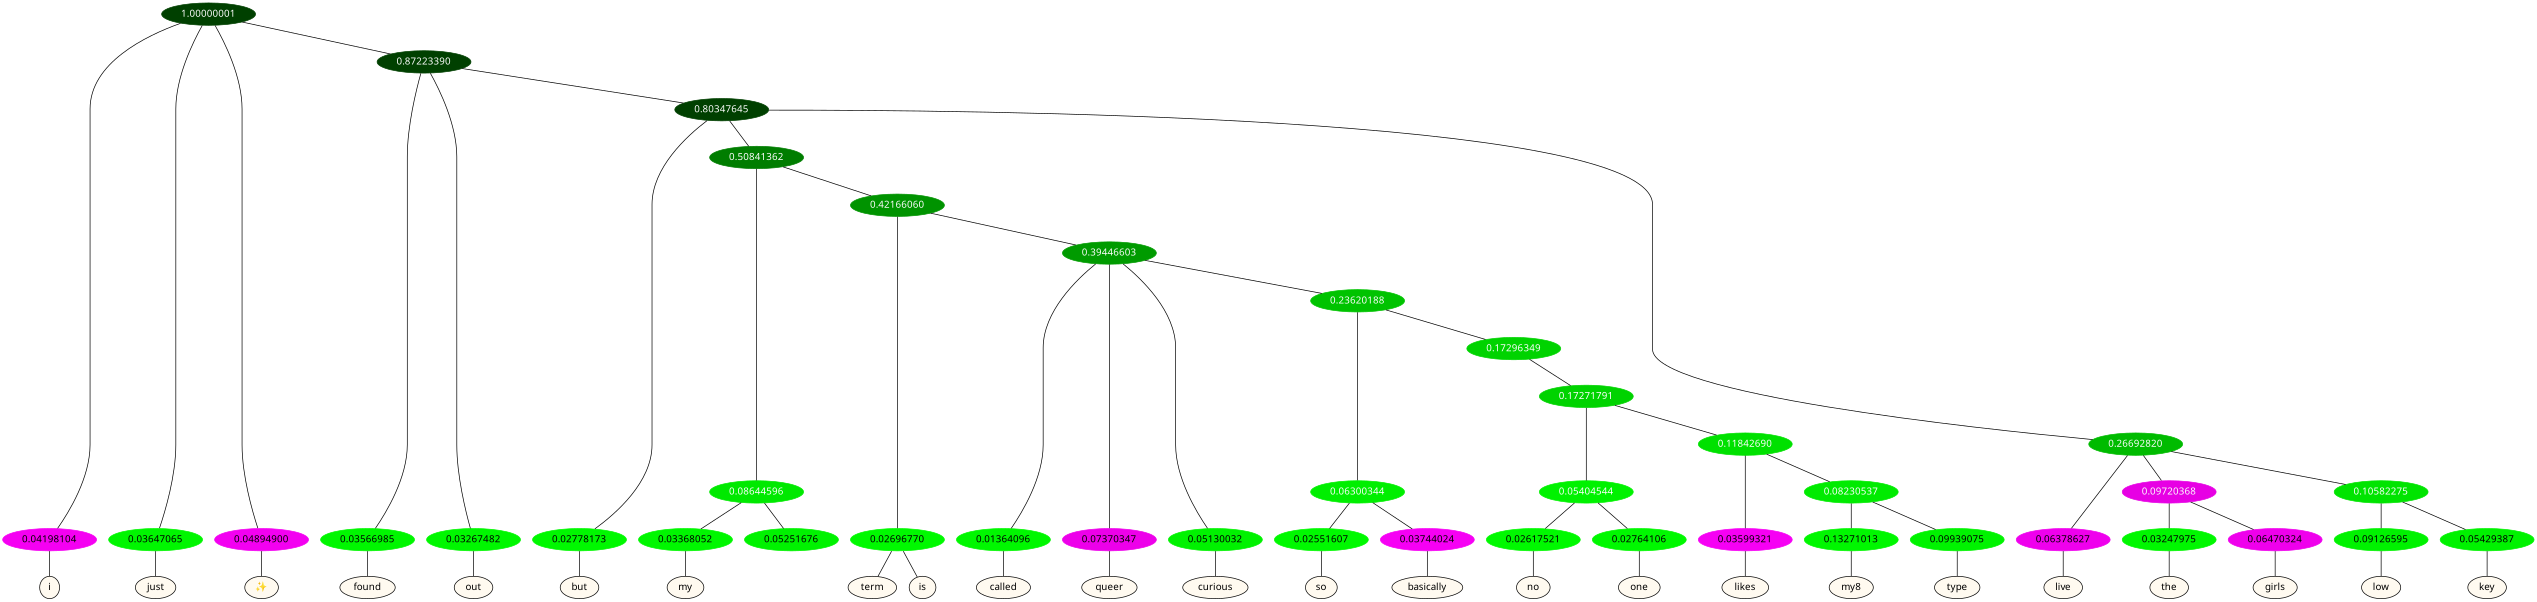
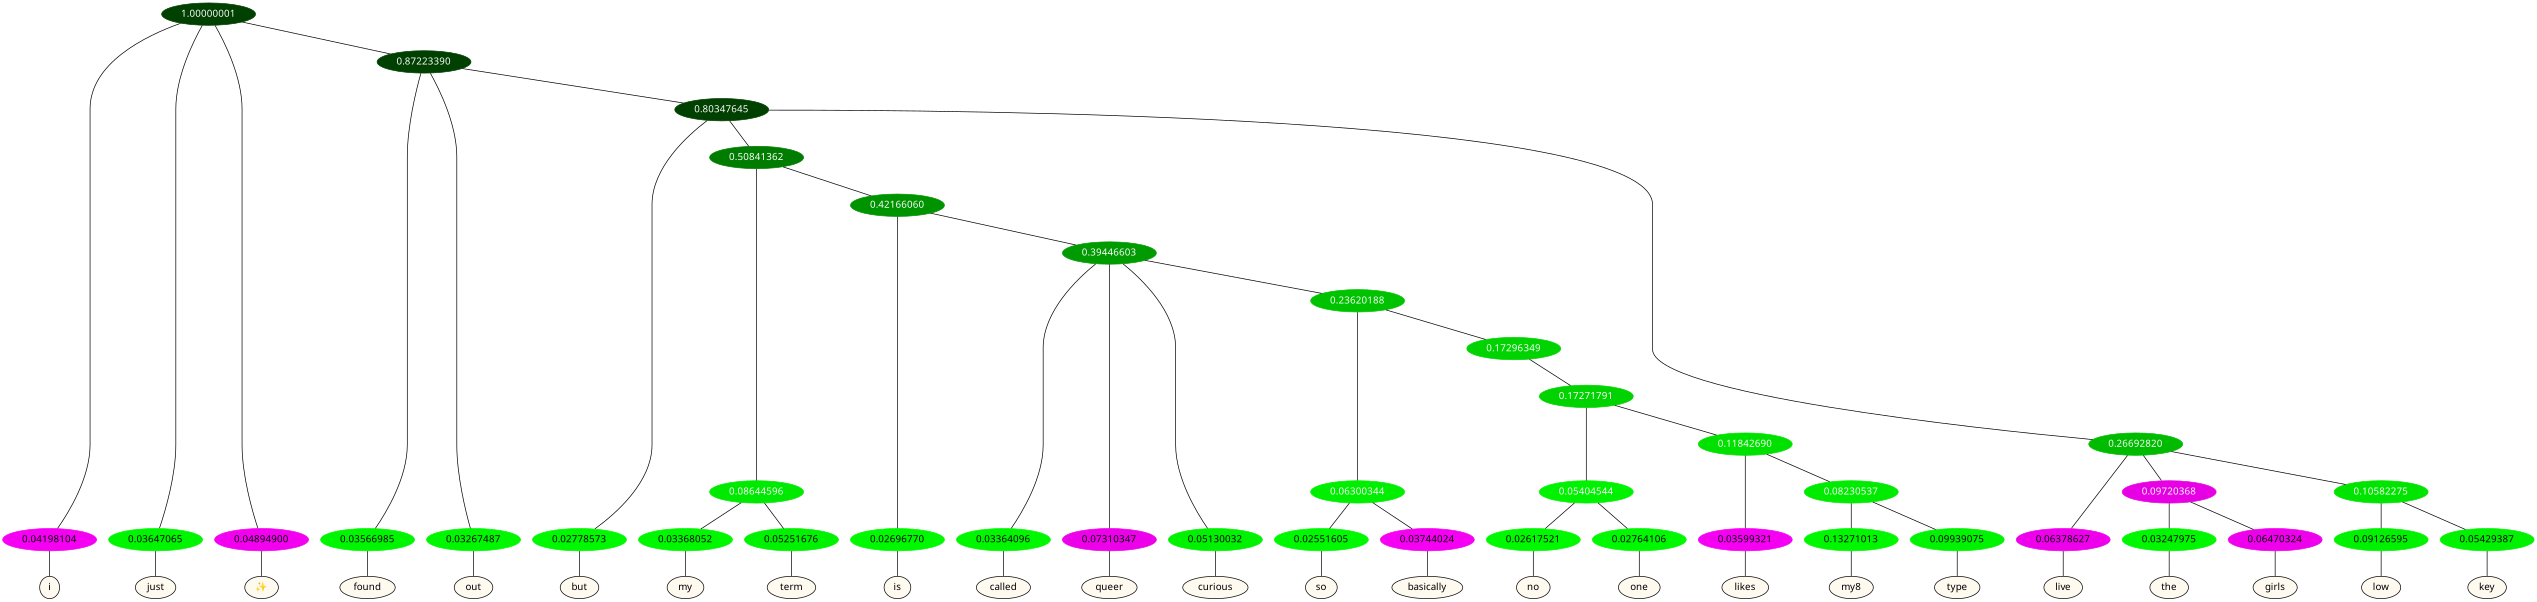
(474, 540) -> (474, 540)
(580, 540) -> (580, 540)
(1003, 540) -> (1003, 540)
(1109, 540) -> (1109, 540)
(1321, 540) -> (1321, 540)
(885, 564) -> (791, 564)
